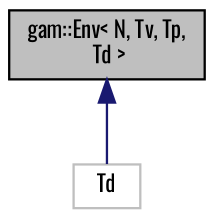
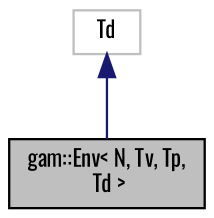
(107, 133) -> (107, 108)
